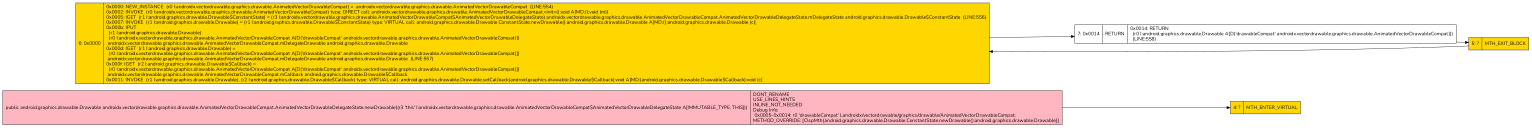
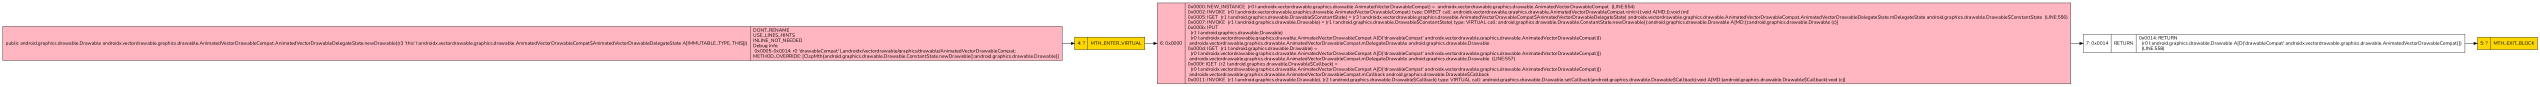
(532, 43) -> (1614, 43)
(1231, 51) -> (1149, 43)
